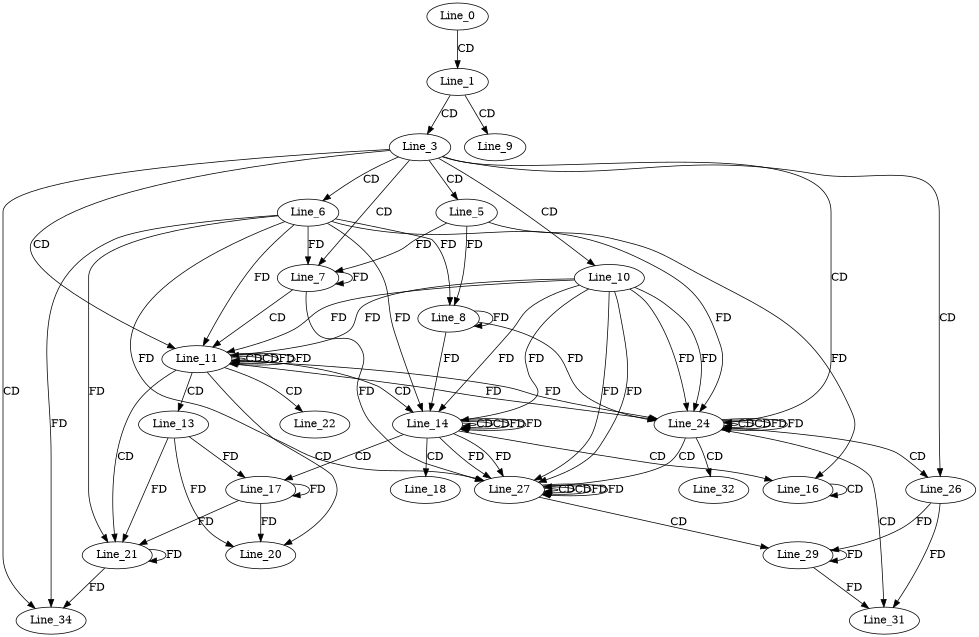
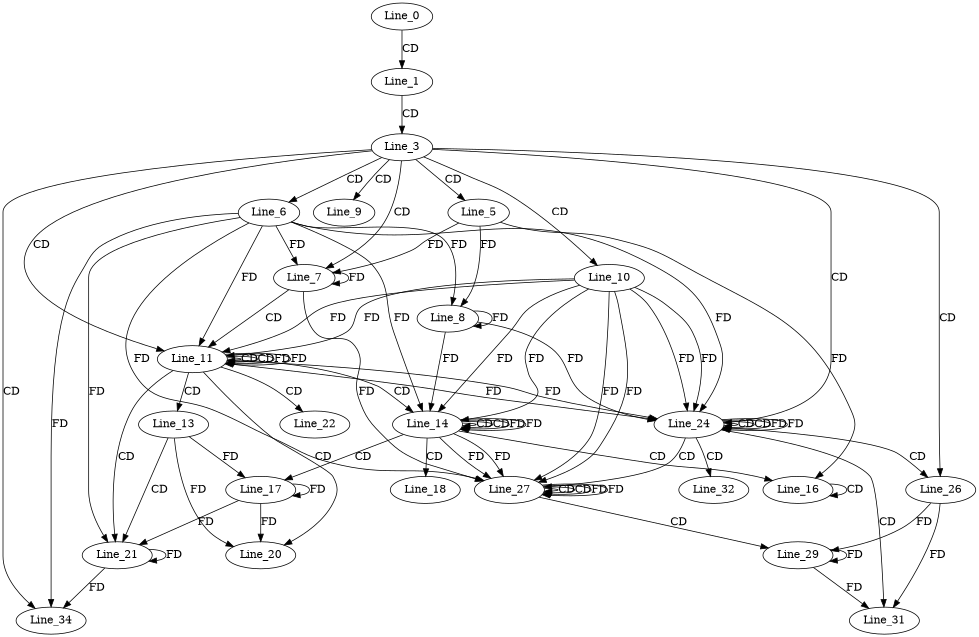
(474, 111) -> (373, 176)
(159, 490) -> (159, 490)
